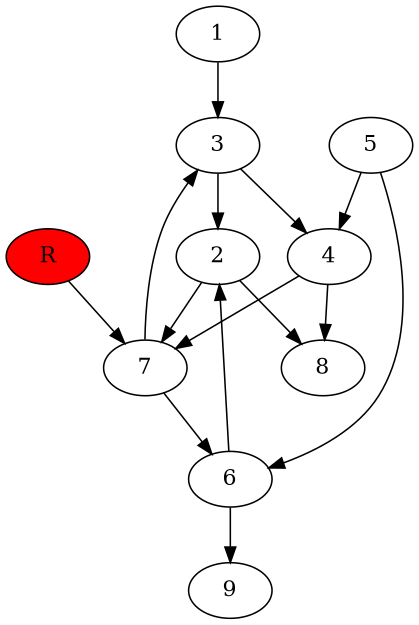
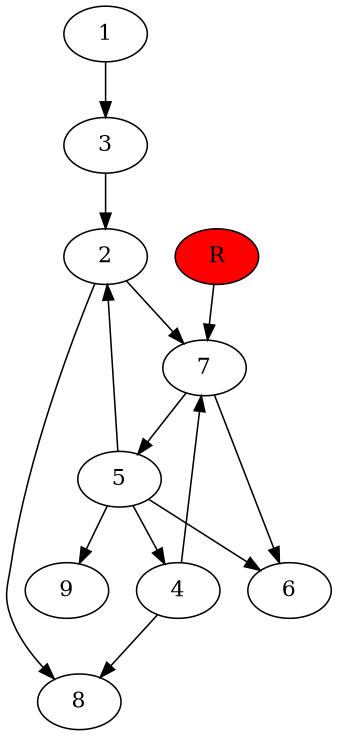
(268, 195) -> none
(154, 258) -> (167, 417)
(225, 376) -> (113, 376)
(230, 527) -> (97, 527)
